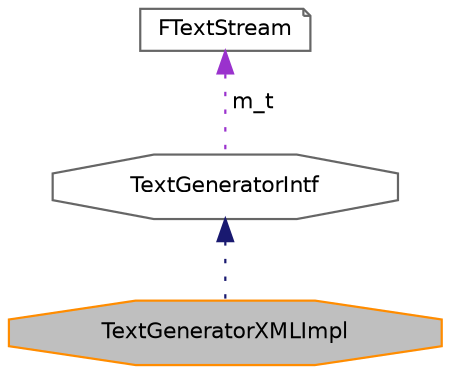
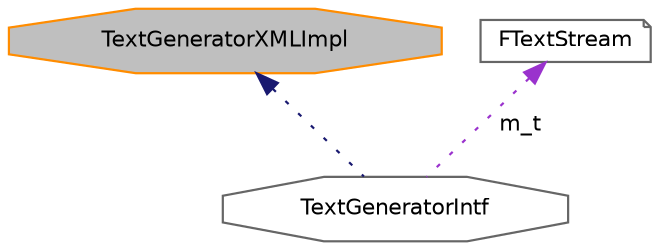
(225, 271) -> (318, 133)
